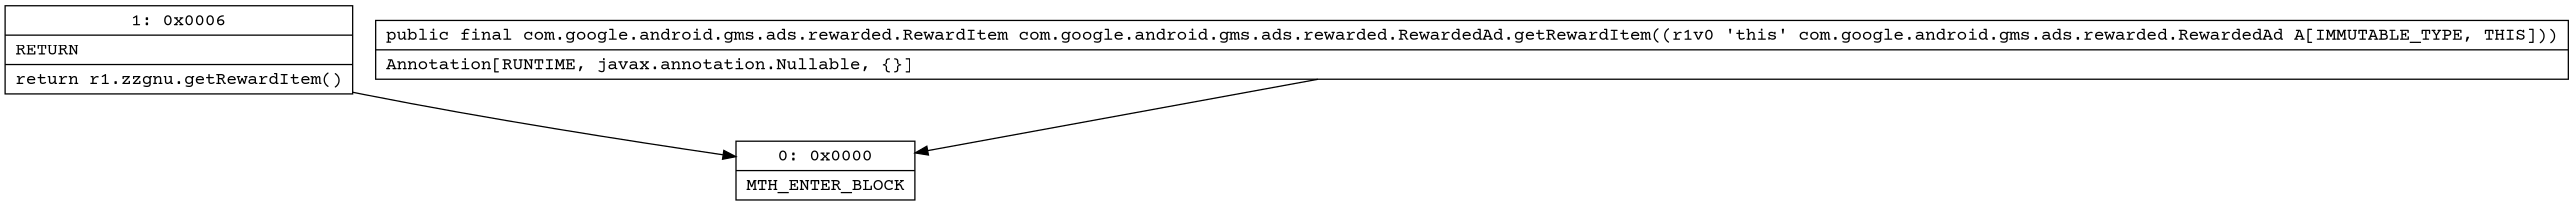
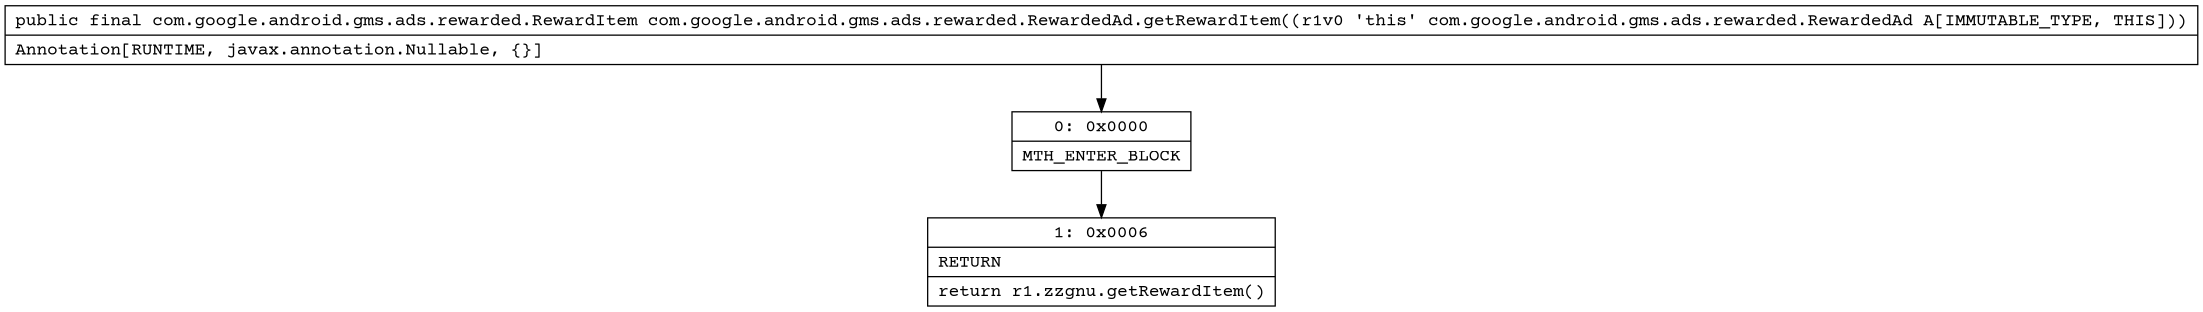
(538, 126) -> (1101, 188)
